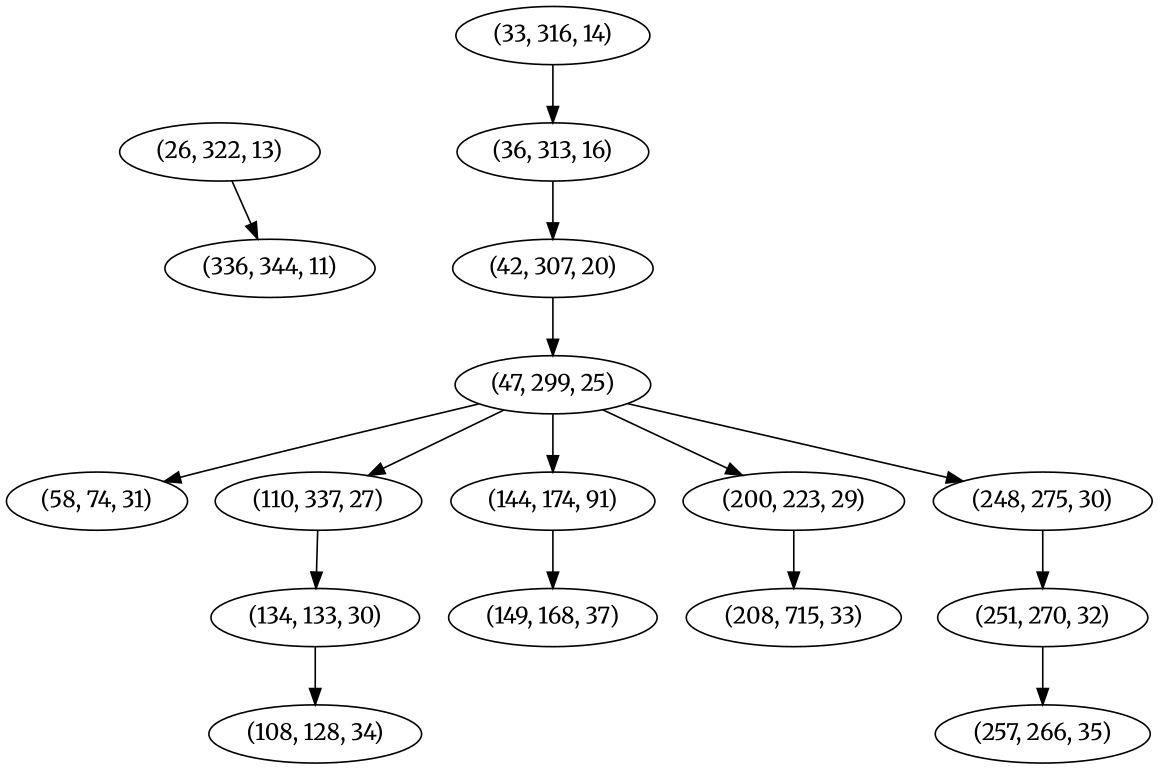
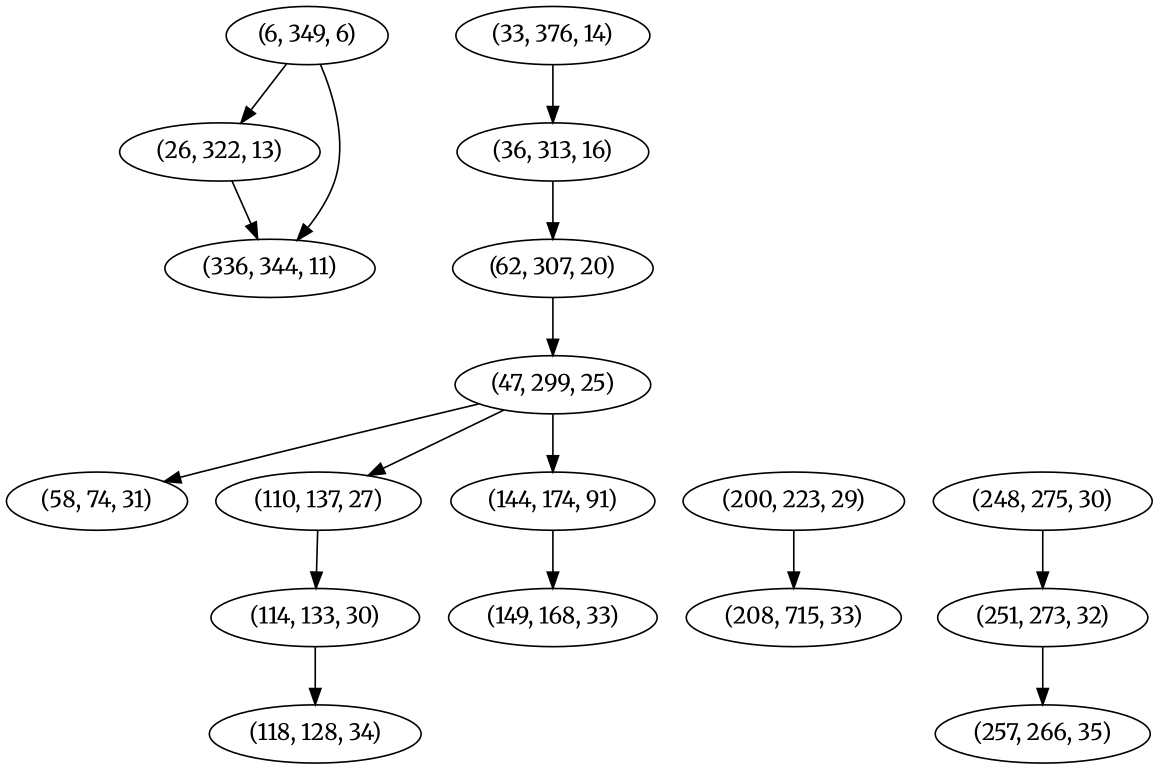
none -> (307, 36)
(553, 36) -> (553, 36)
(553, 268) -> (553, 268)
(665, 439) -> none
(787, 441) -> none
(318, 501) -> (318, 501)
(315, 618) -> (315, 618)
(553, 618) -> (553, 618)
(1043, 618) -> (1043, 618)
(315, 734) -> (315, 734)
